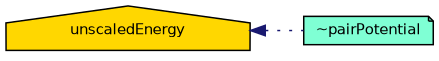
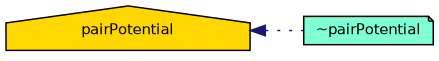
(128, 31) -> (128, 31)
